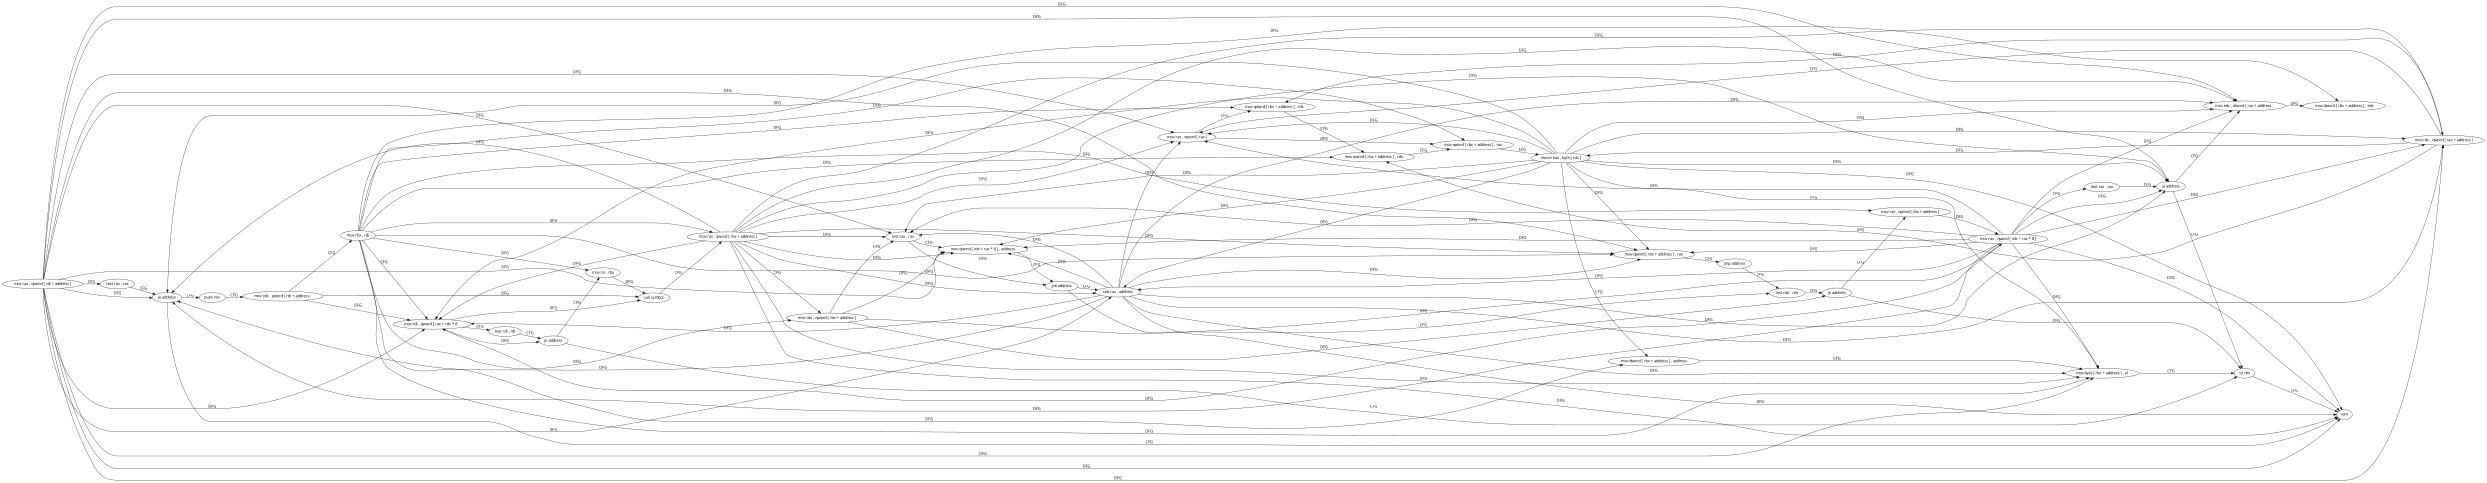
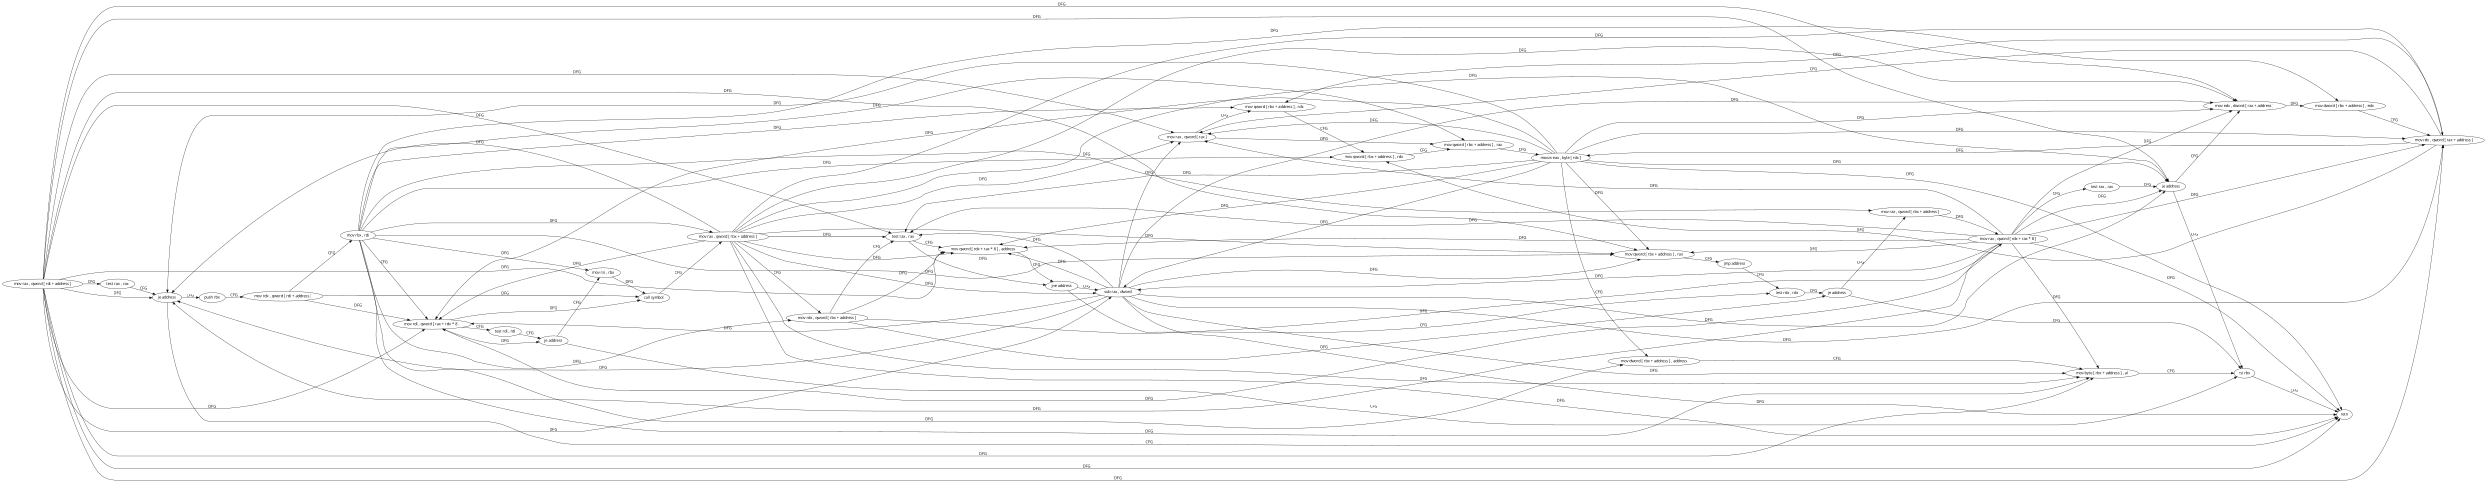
none -> (2393, 123)
(1869, 199) -> none
(1118, 292) -> (1118, 292)
